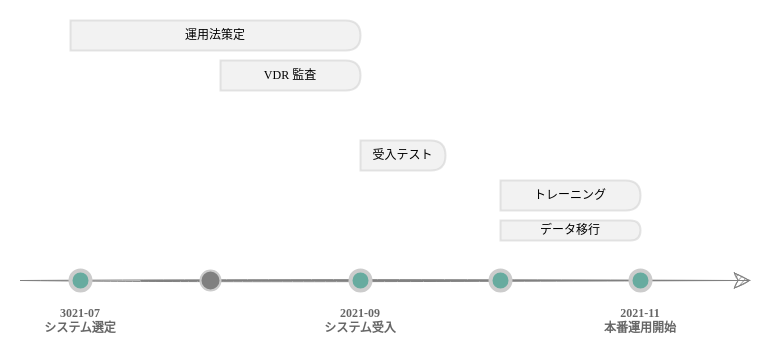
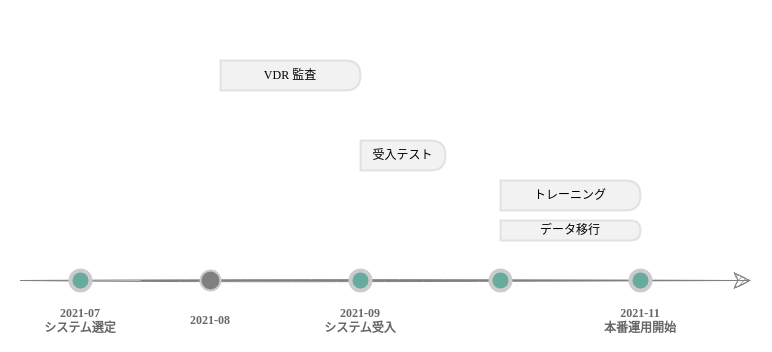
(216, 36) -> none
(81, 321) -> (81, 321)
none -> (211, 321)
